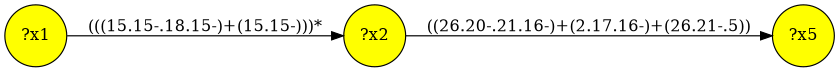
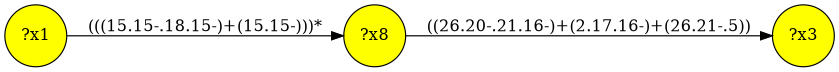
(375, 36) -> (375, 36)
(803, 36) -> (803, 36)
